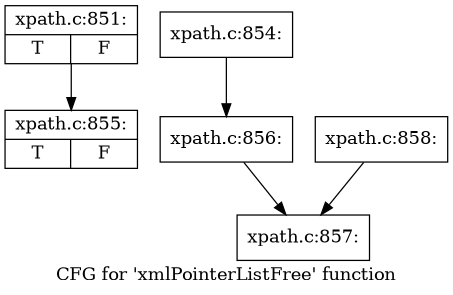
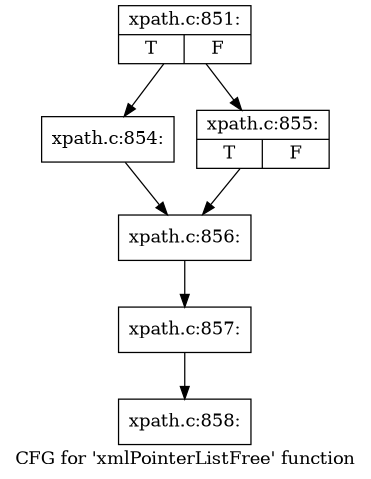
none -> (148, 85)
(346, 184) -> (185, 370)
none -> (225, 187)
